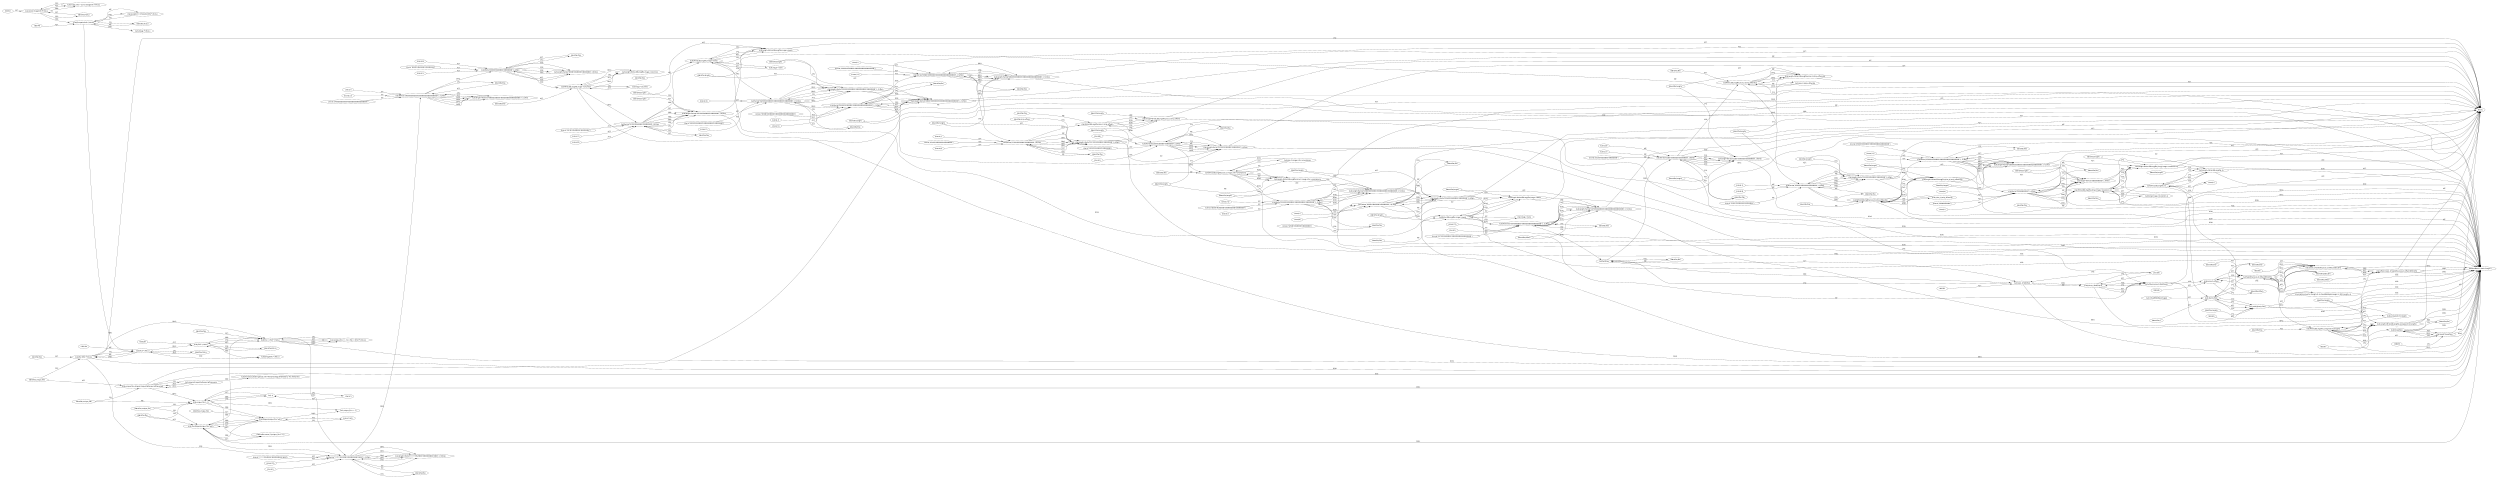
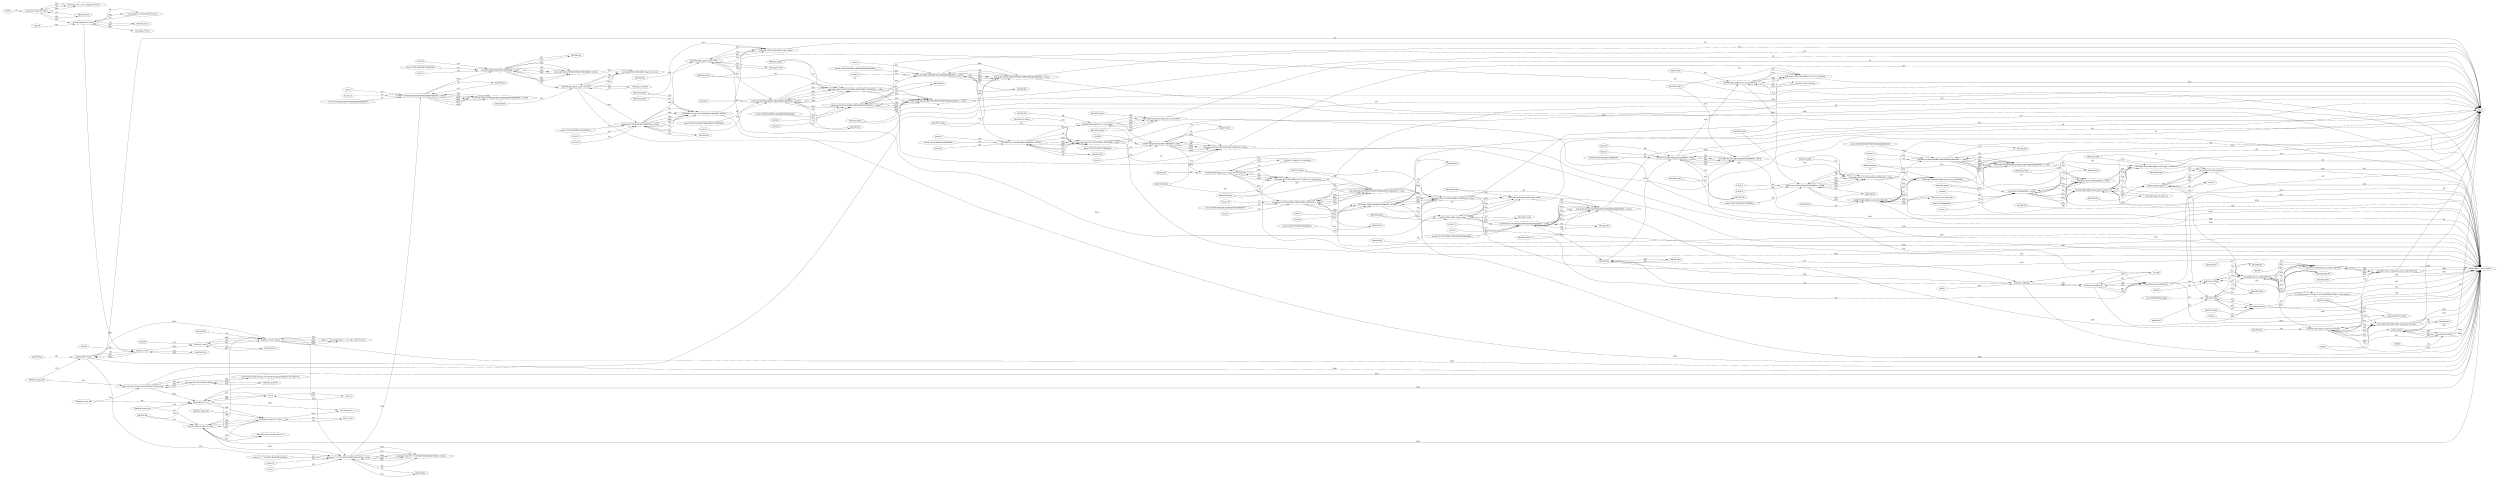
(270, 357) -> none
none -> (270, 383)
